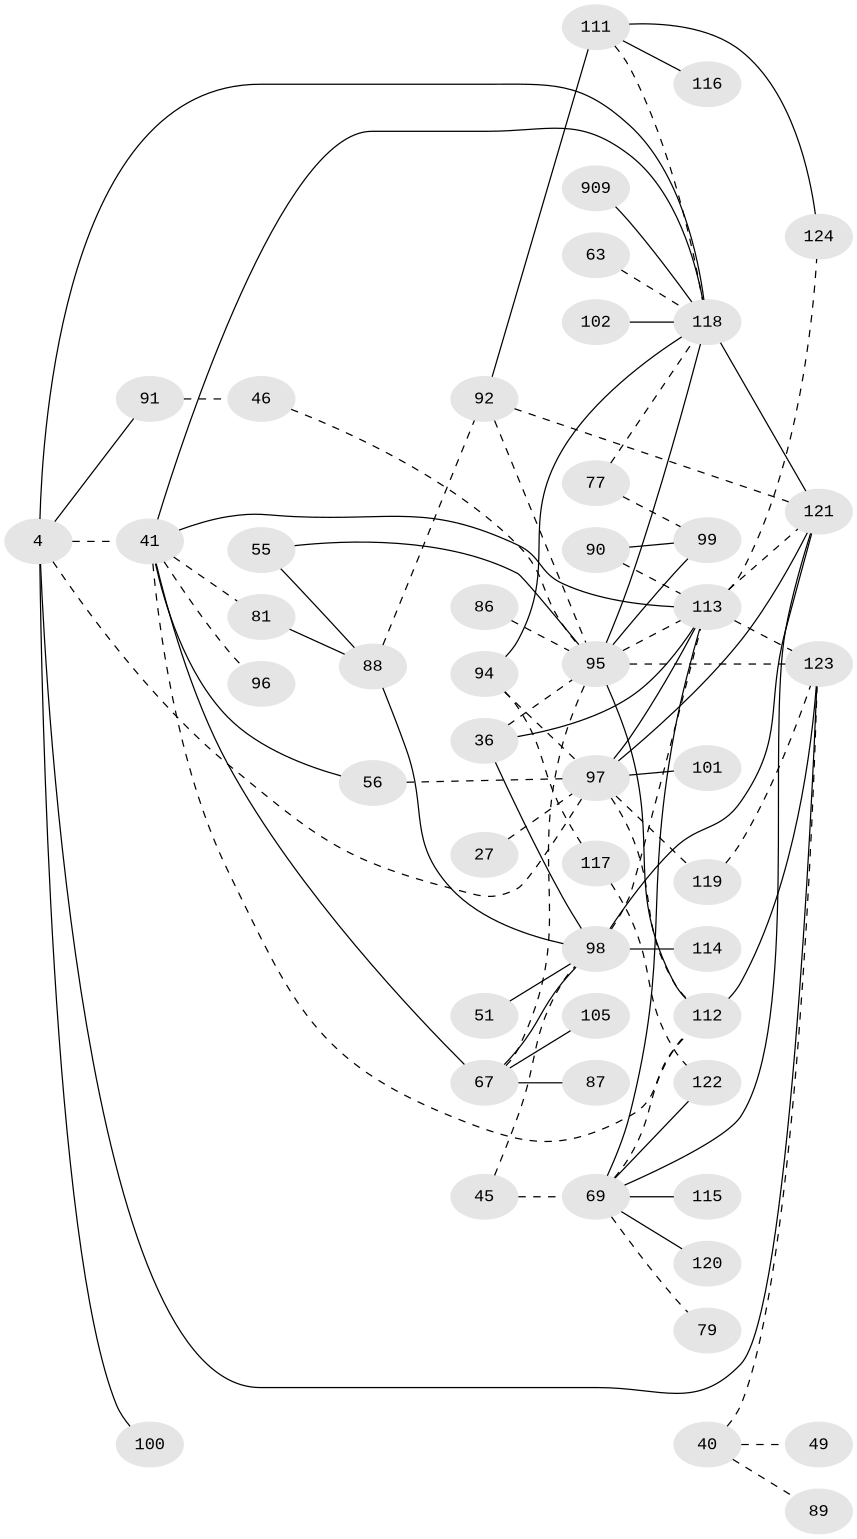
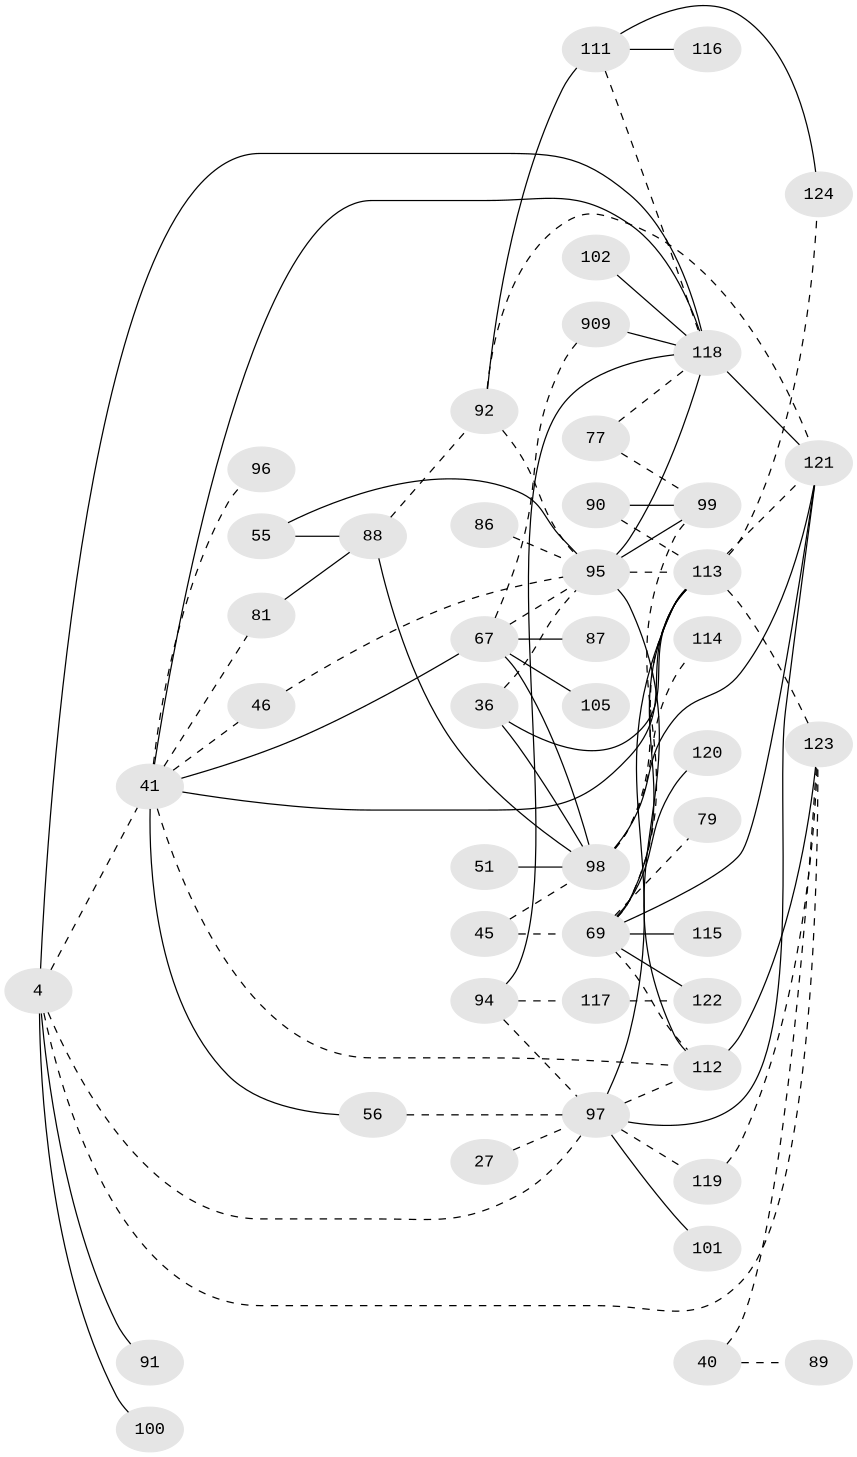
(596, 255) -> none
(207, 399) -> (206, 746)
none -> (539, 436)
none -> (649, 628)
(708, 664) -> none
(652, 949) -> (652, 753)
(405, 1388) -> (573, 1306)
(819, 1445) -> none
